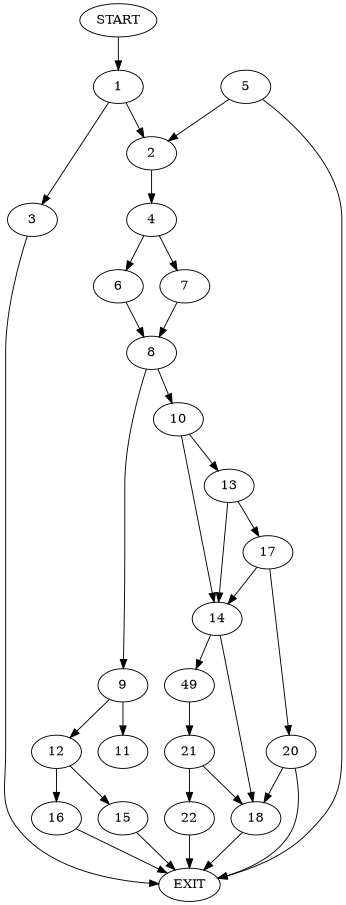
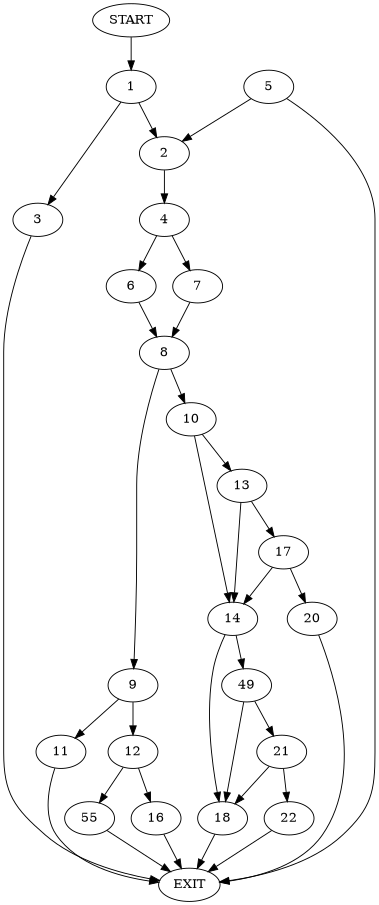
(276, 781) -> (235, 747)
(123, 818) -> (90, 818)
none -> (60, 839)
